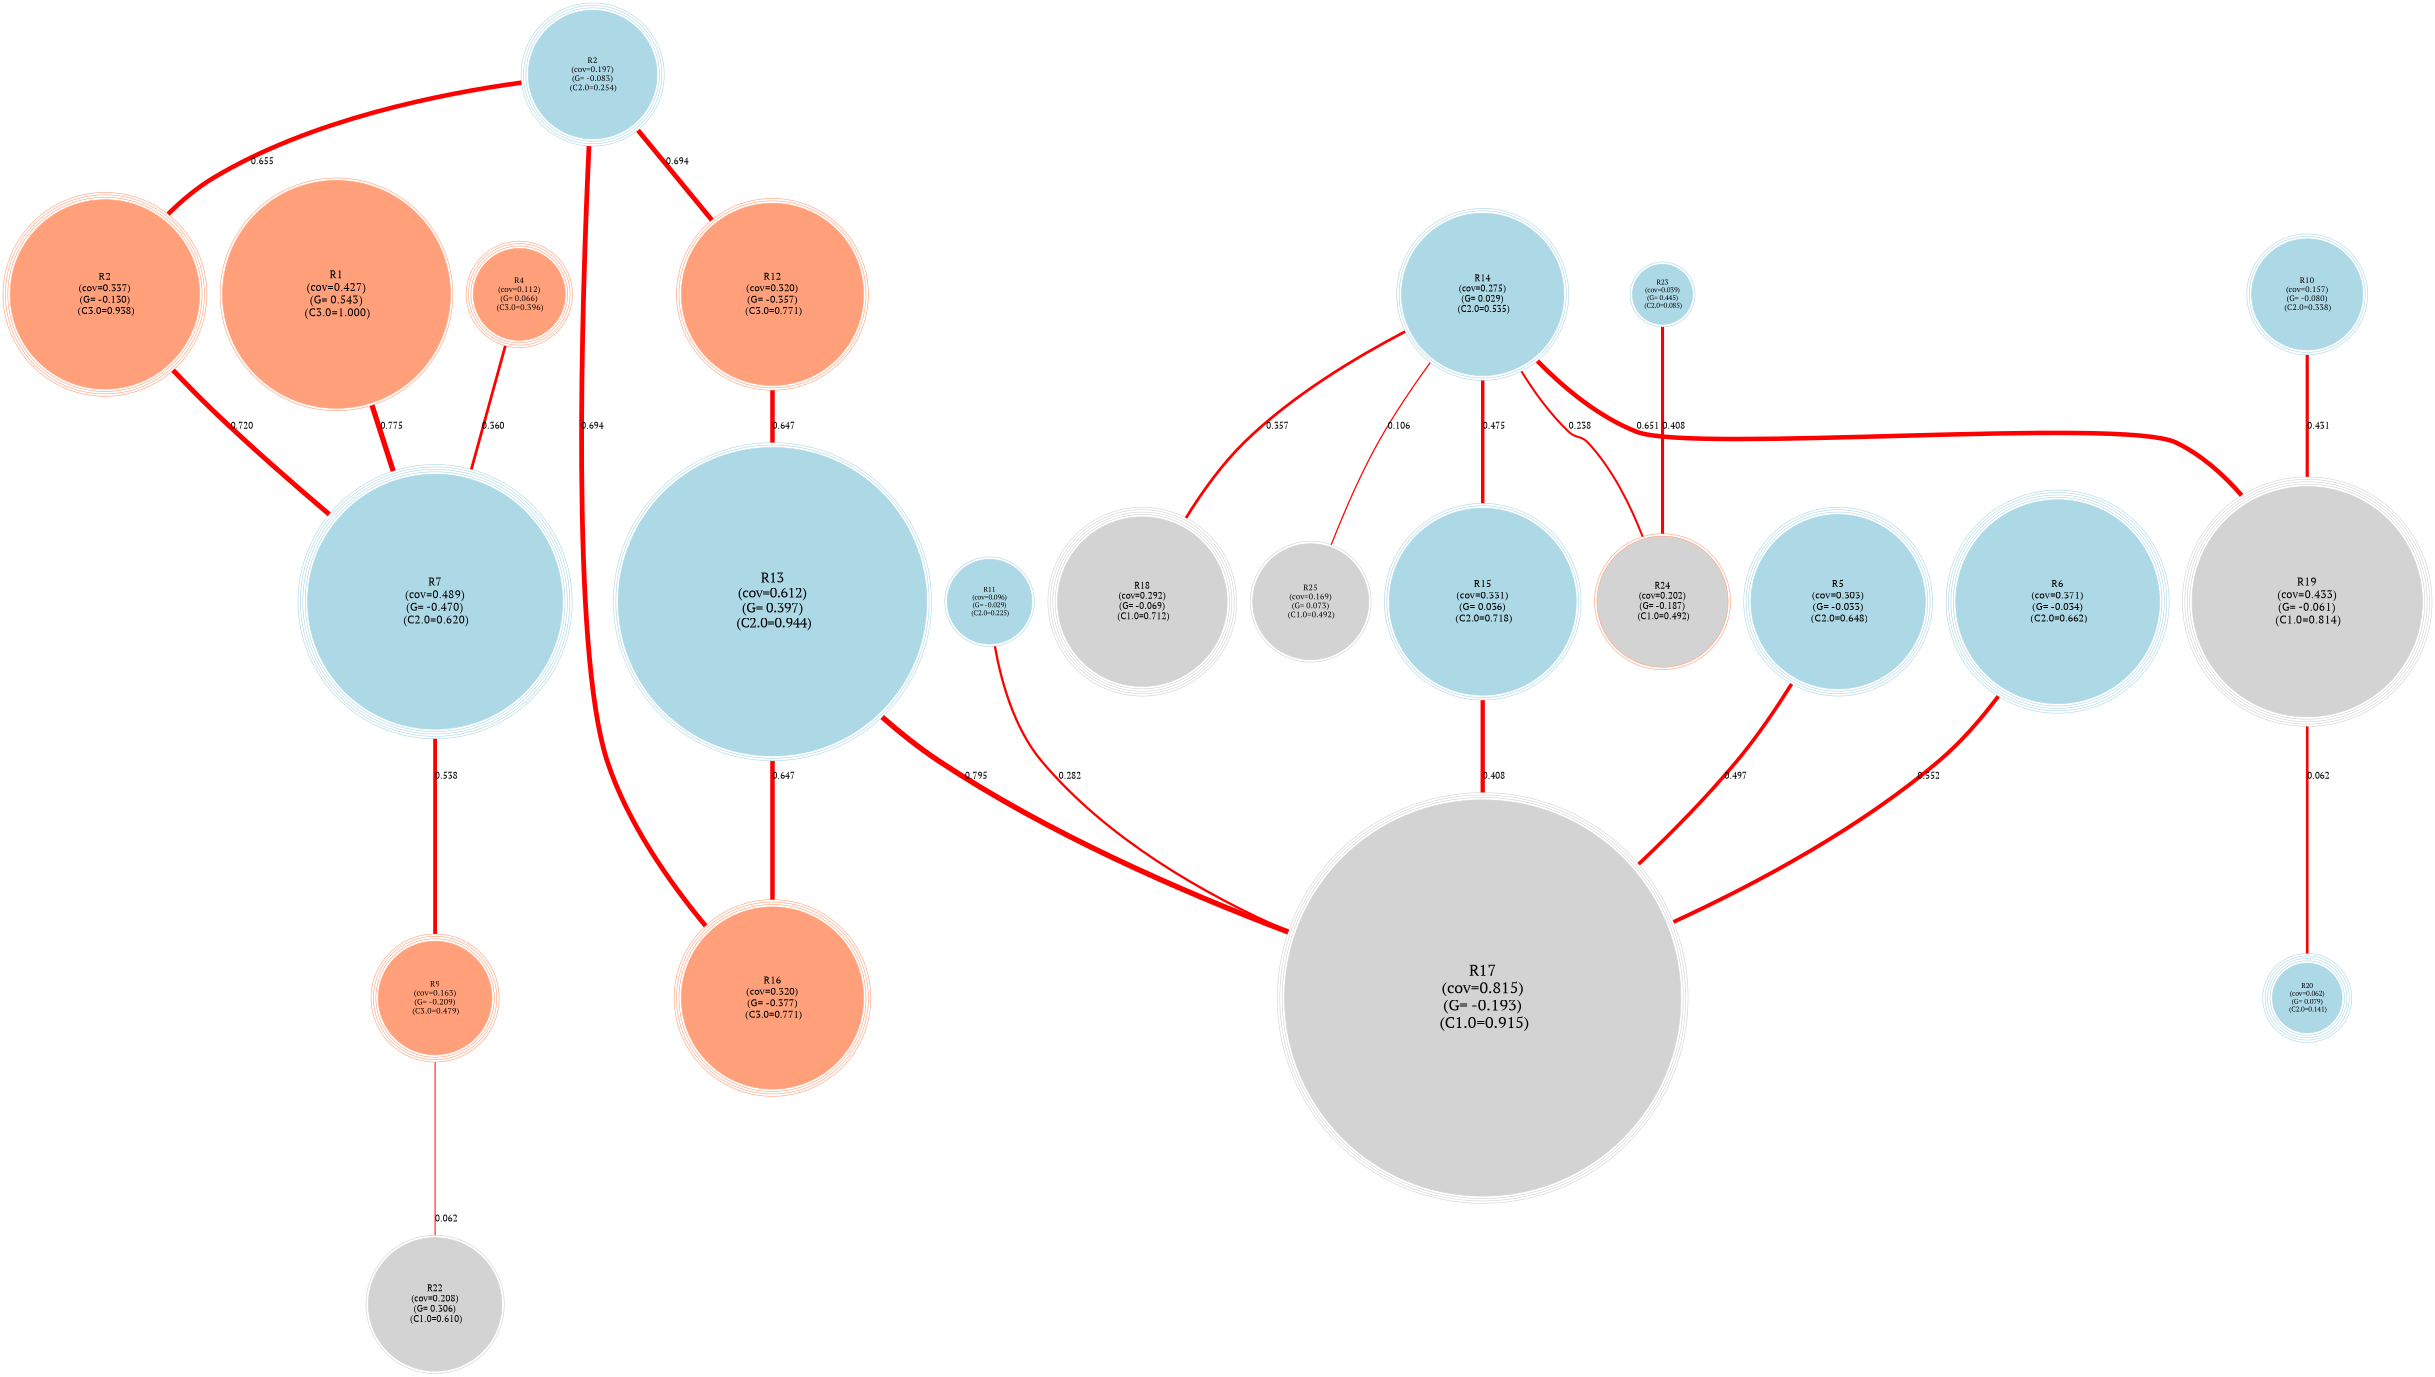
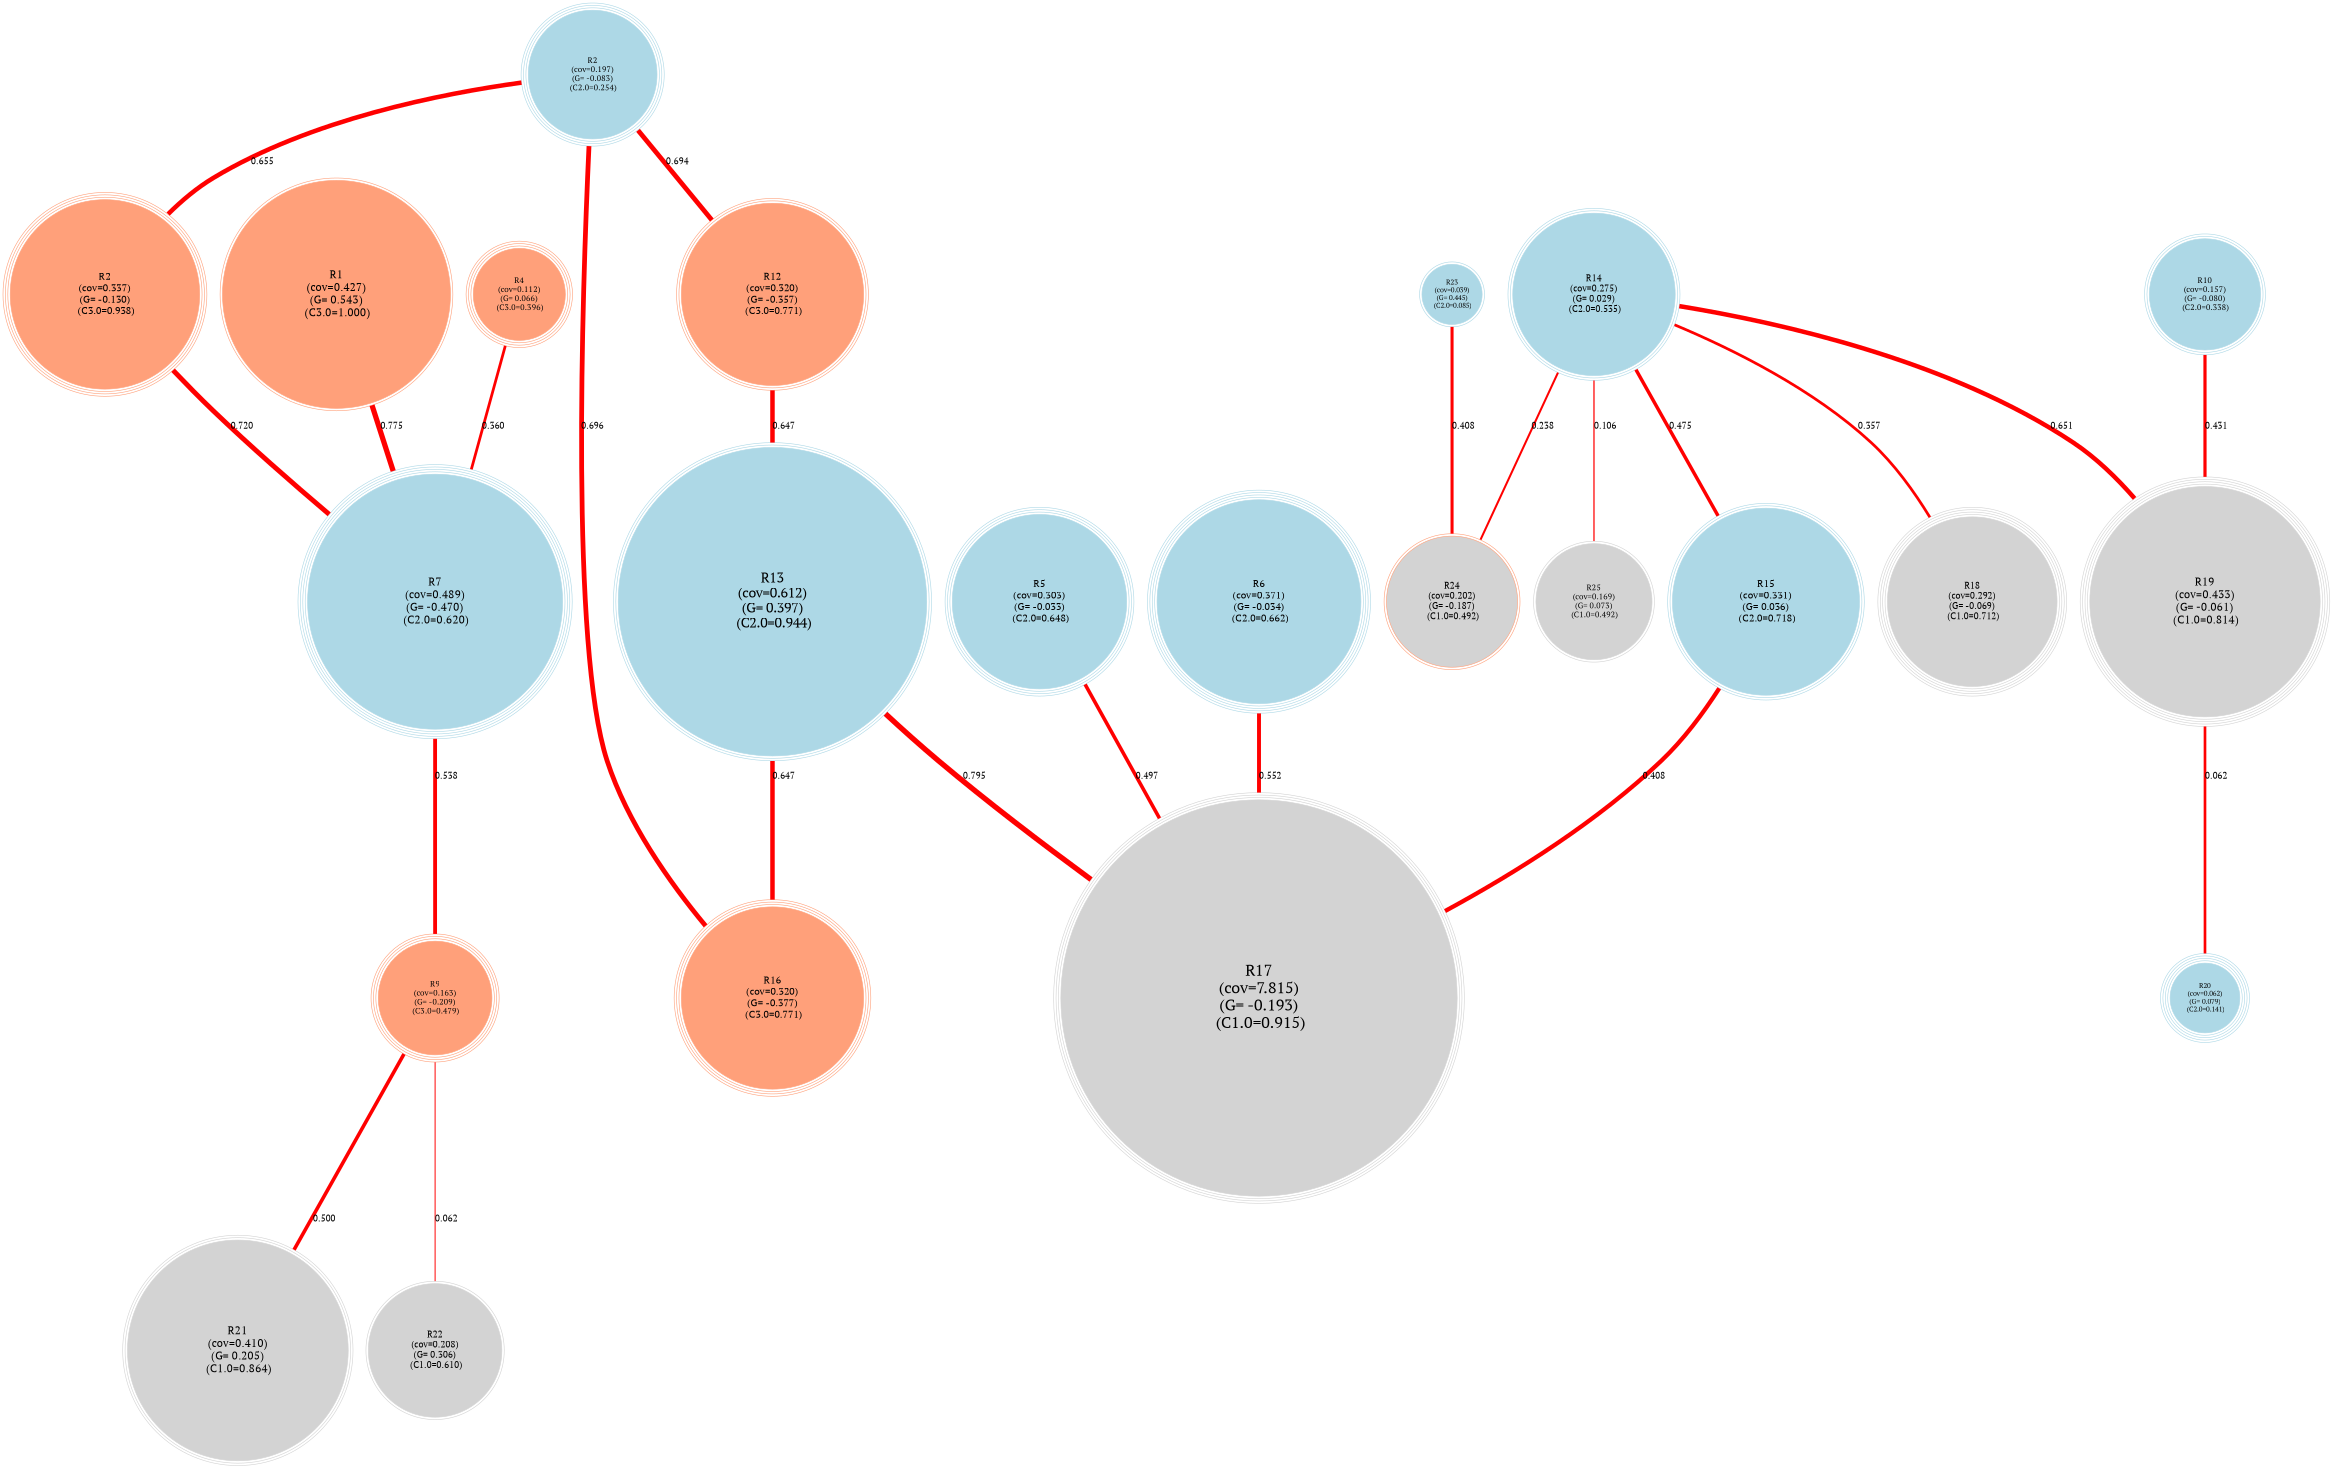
(593, 427) -> (593, 427)
(990, 602) -> none
(1483, 998) -> (1259, 998)
none -> (238, 1350)
